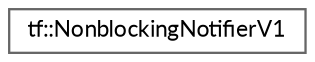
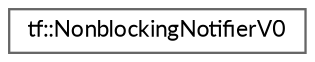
(157, 31) -> (157, 31)
